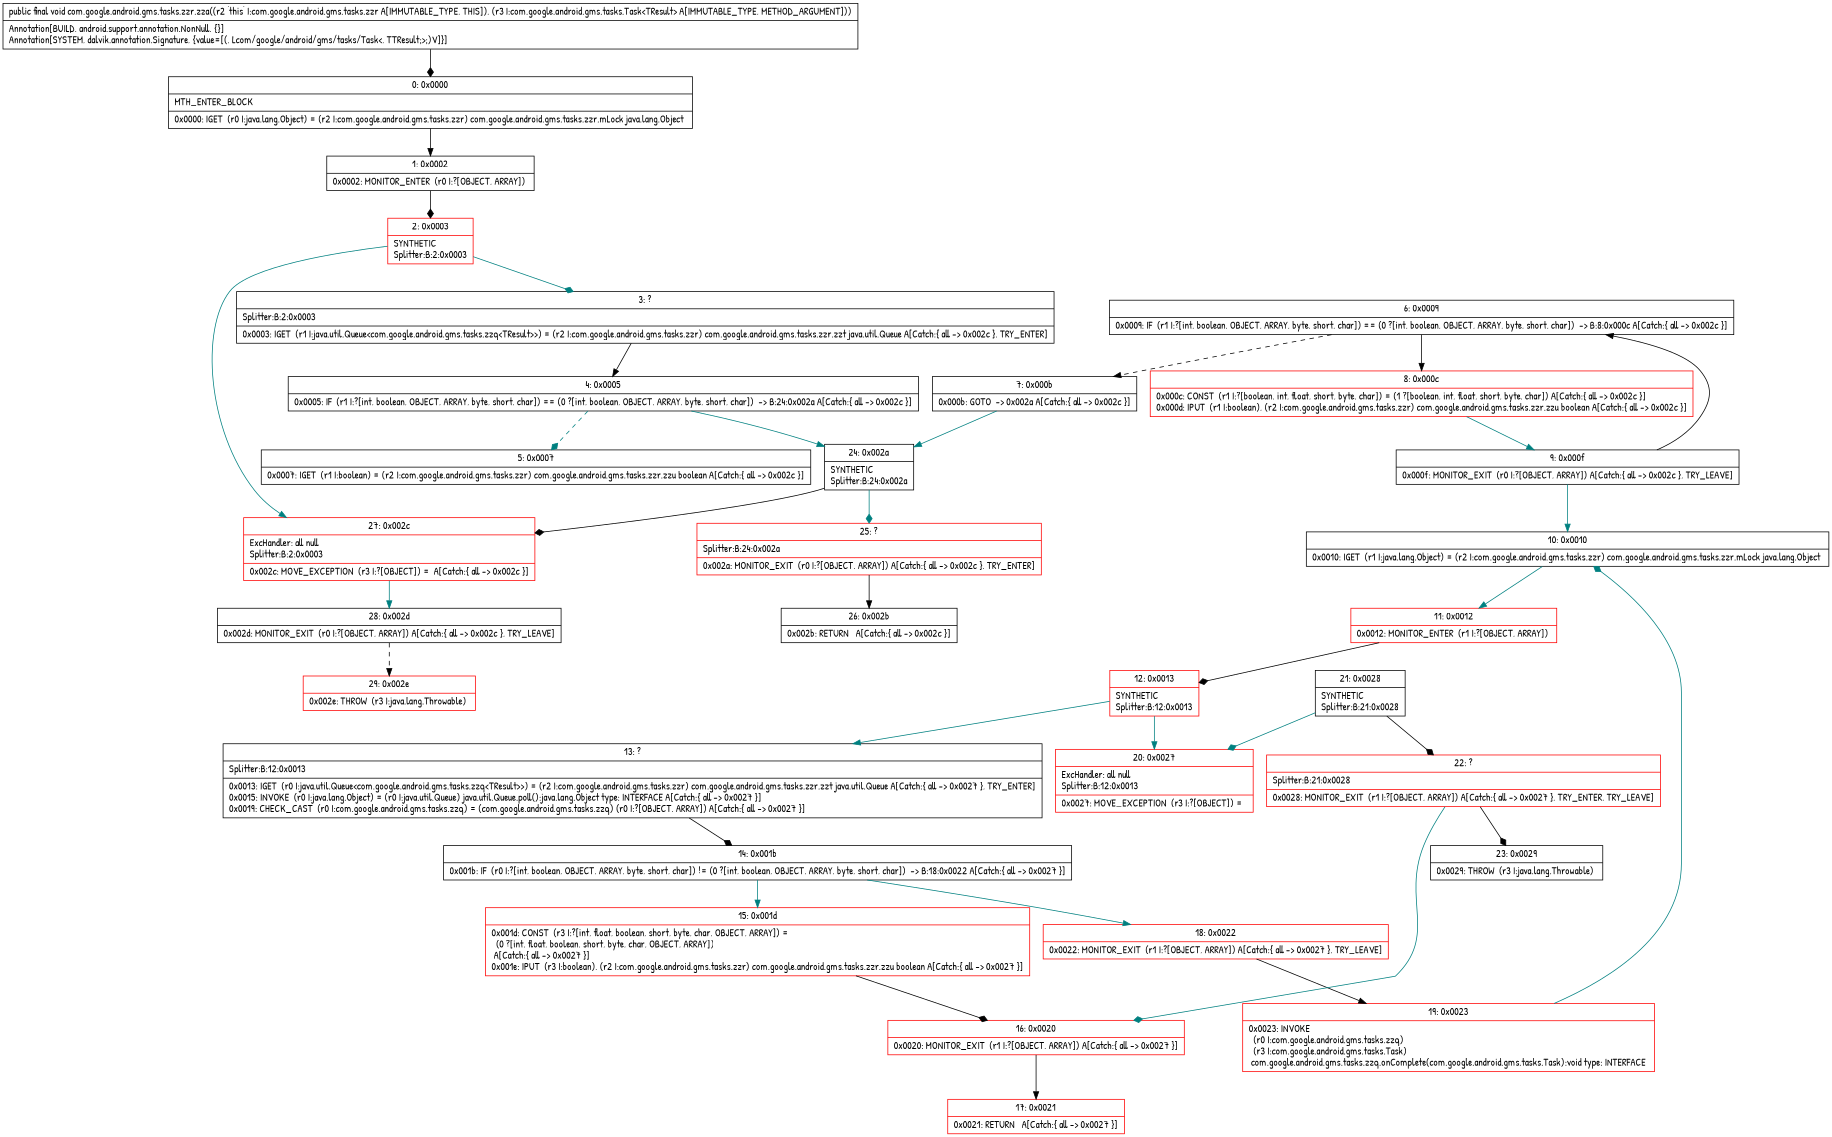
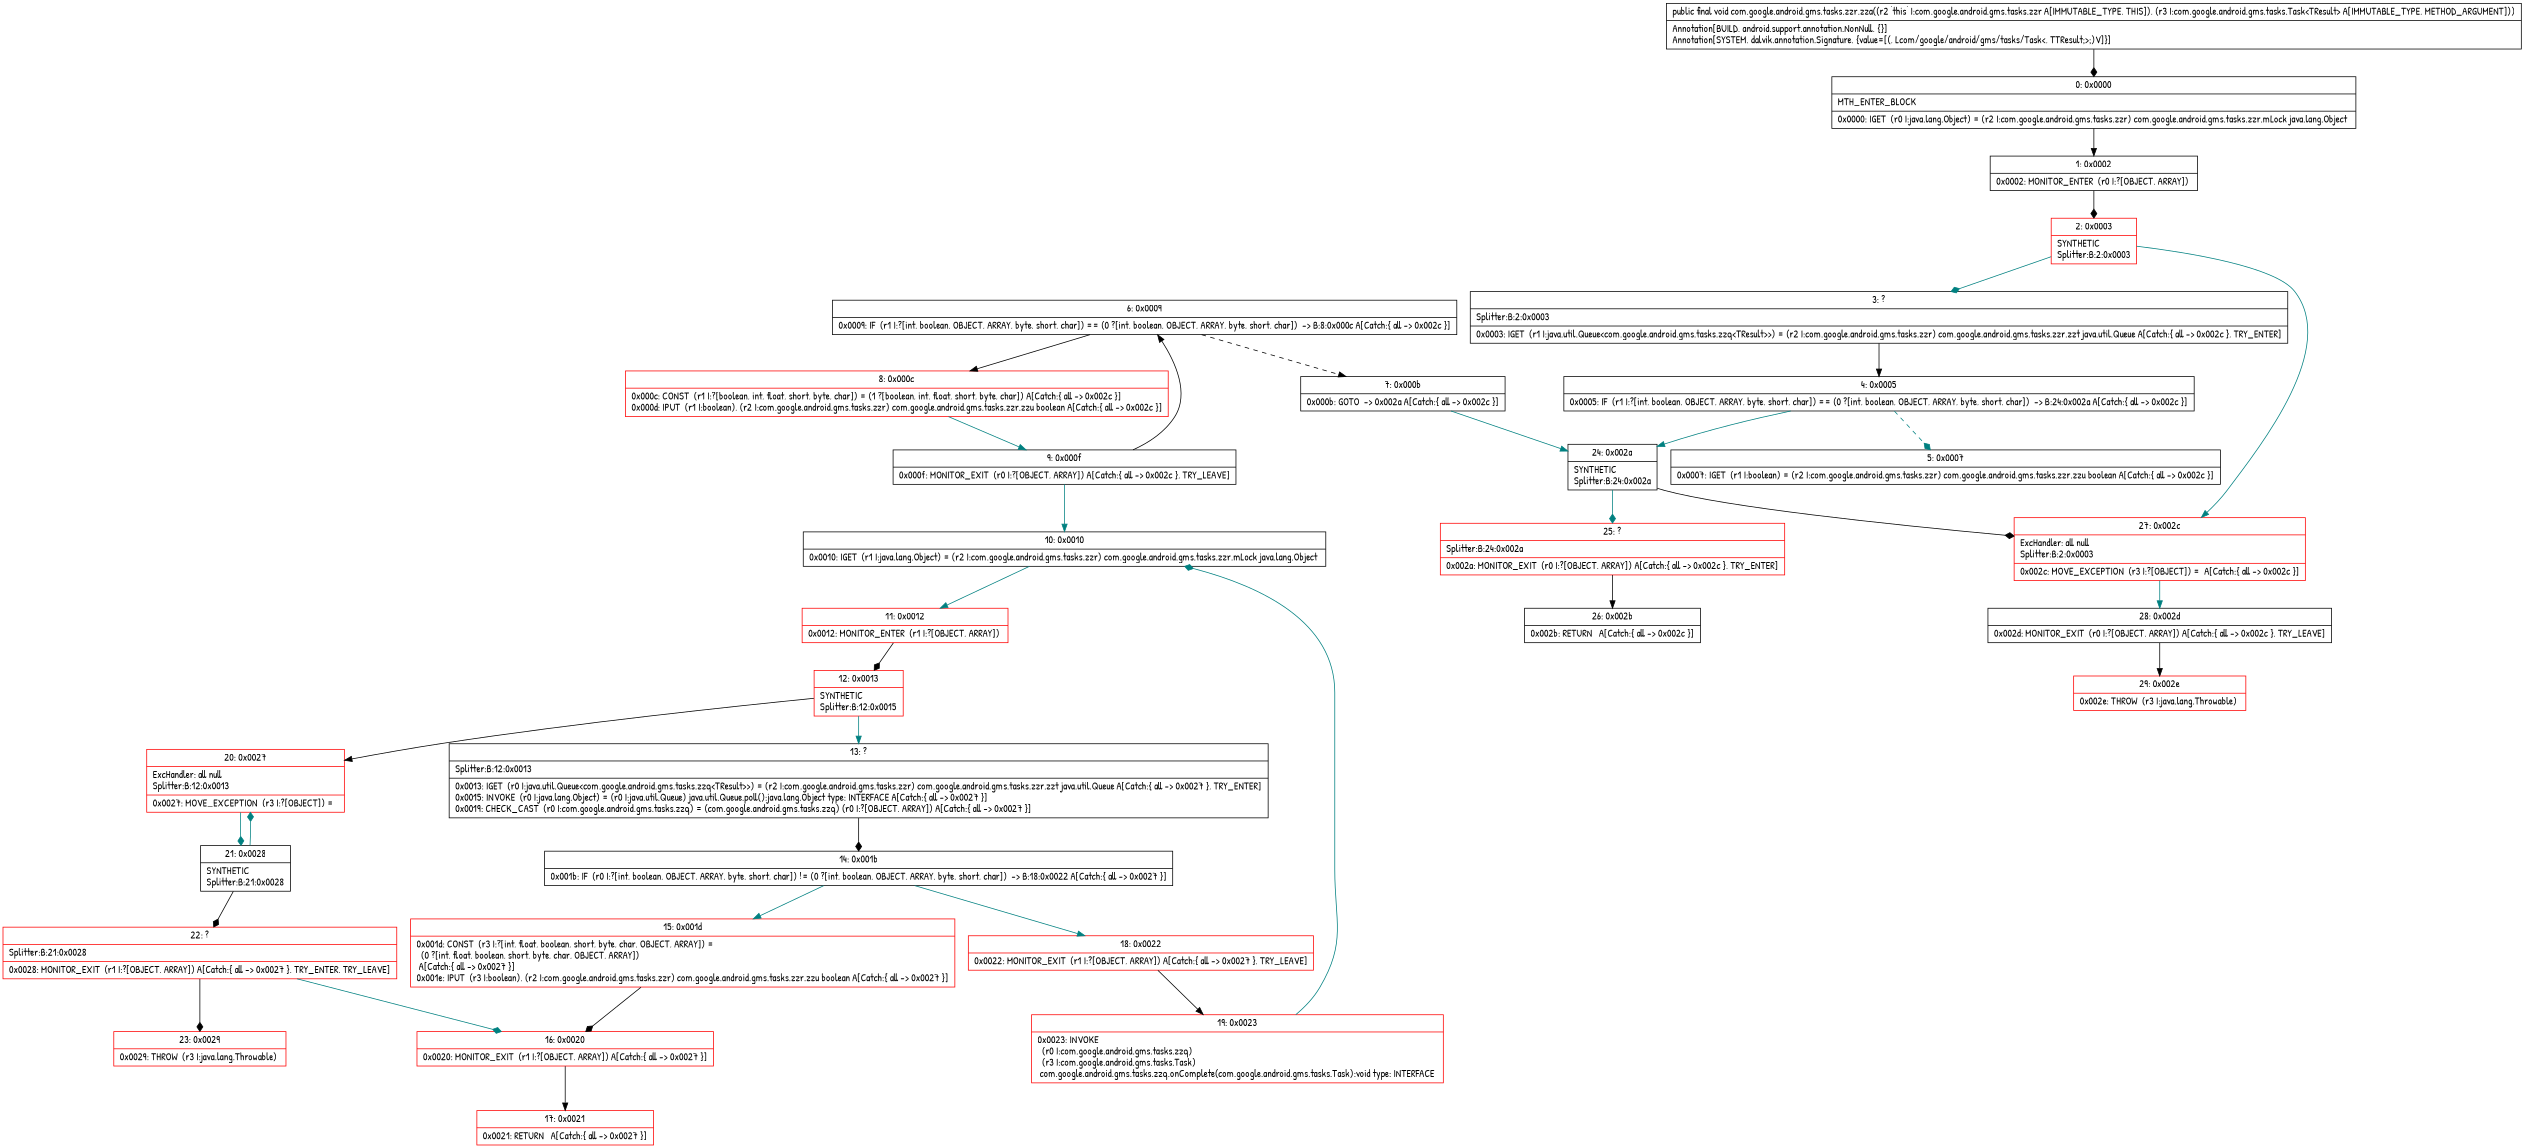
(389, 656) -> (2160, 656)
(1154, 707) -> (859, 707)
(1154, 729) -> (582, 724)
none -> (240, 824)
(1517, 863) -> (200, 1049)
